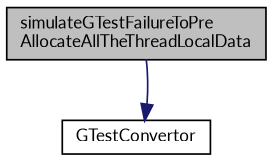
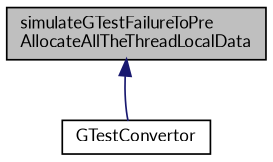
(148, 82) -> (125, 99)
